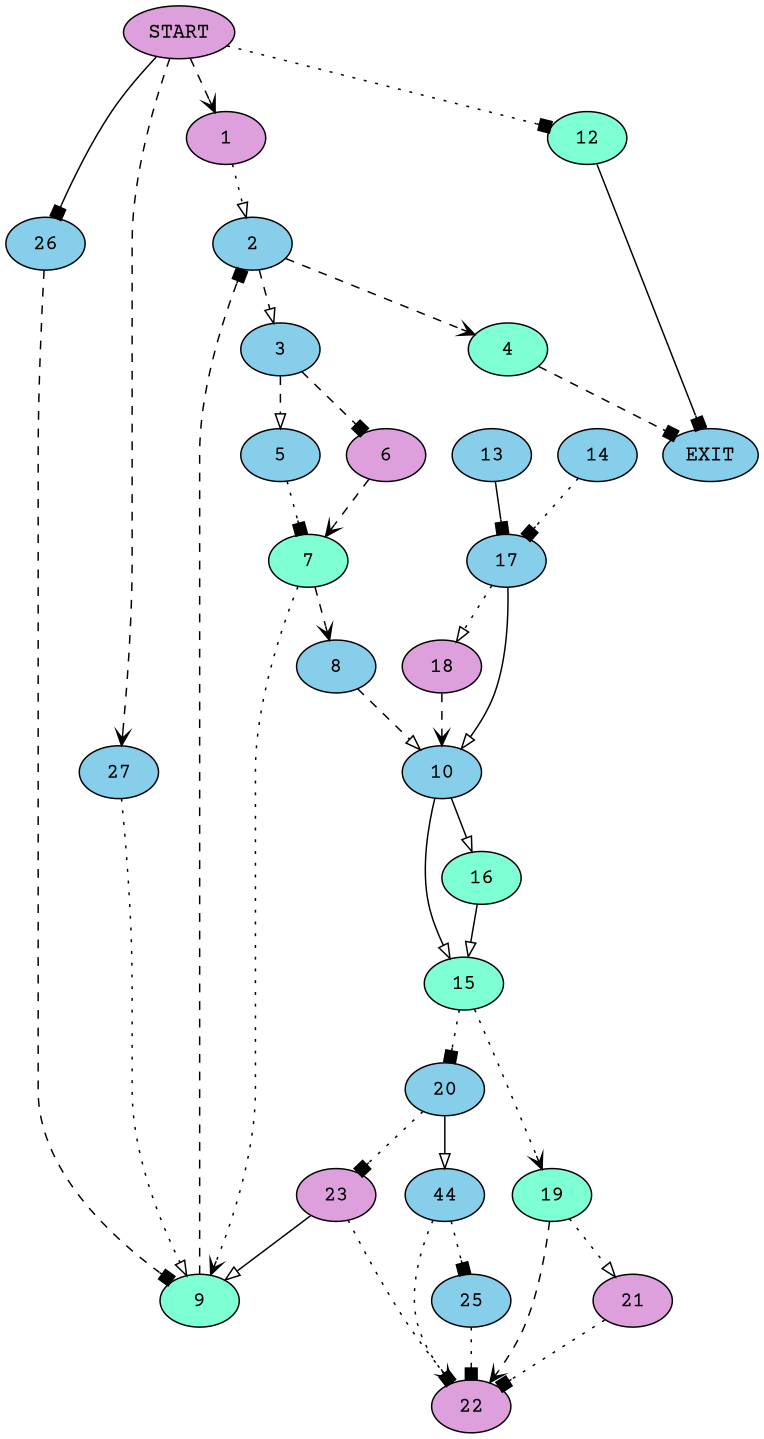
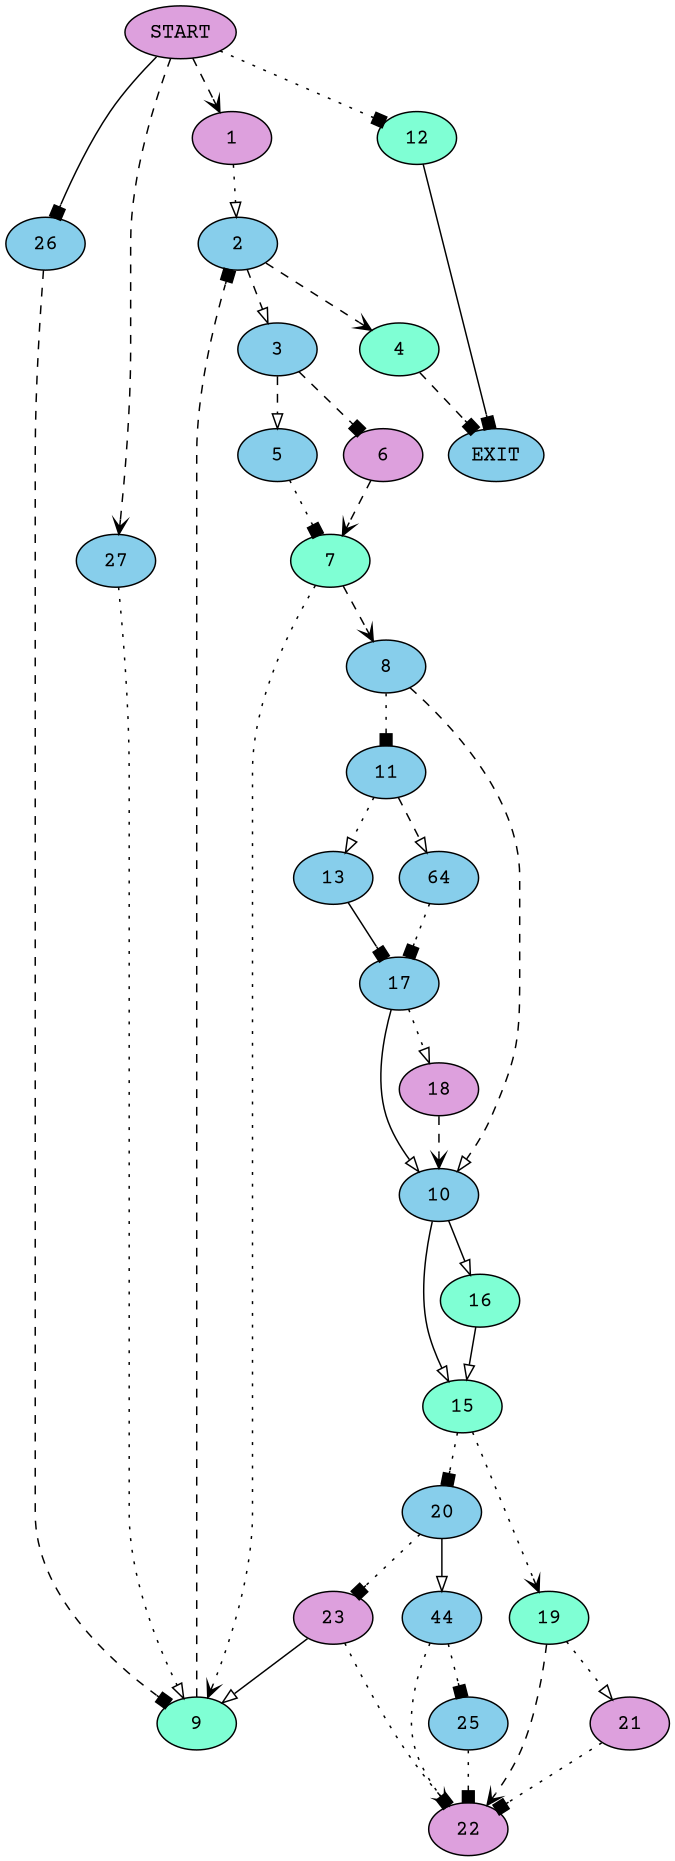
(597, 455) -> (439, 878)
none -> (386, 772)
